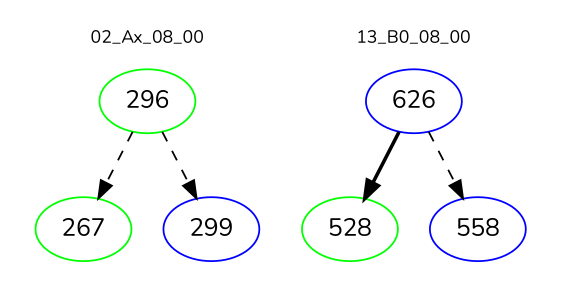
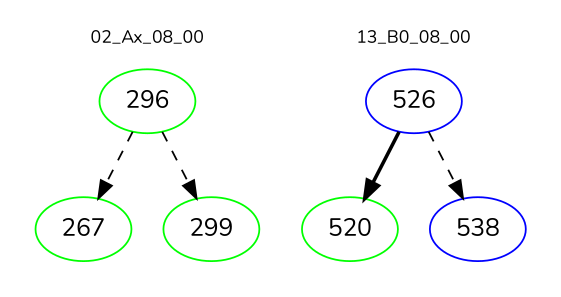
(414, 101) -> (414, 101)
(211, 229) -> (211, 229)
(350, 229) -> (350, 229)
(478, 229) -> (478, 229)
